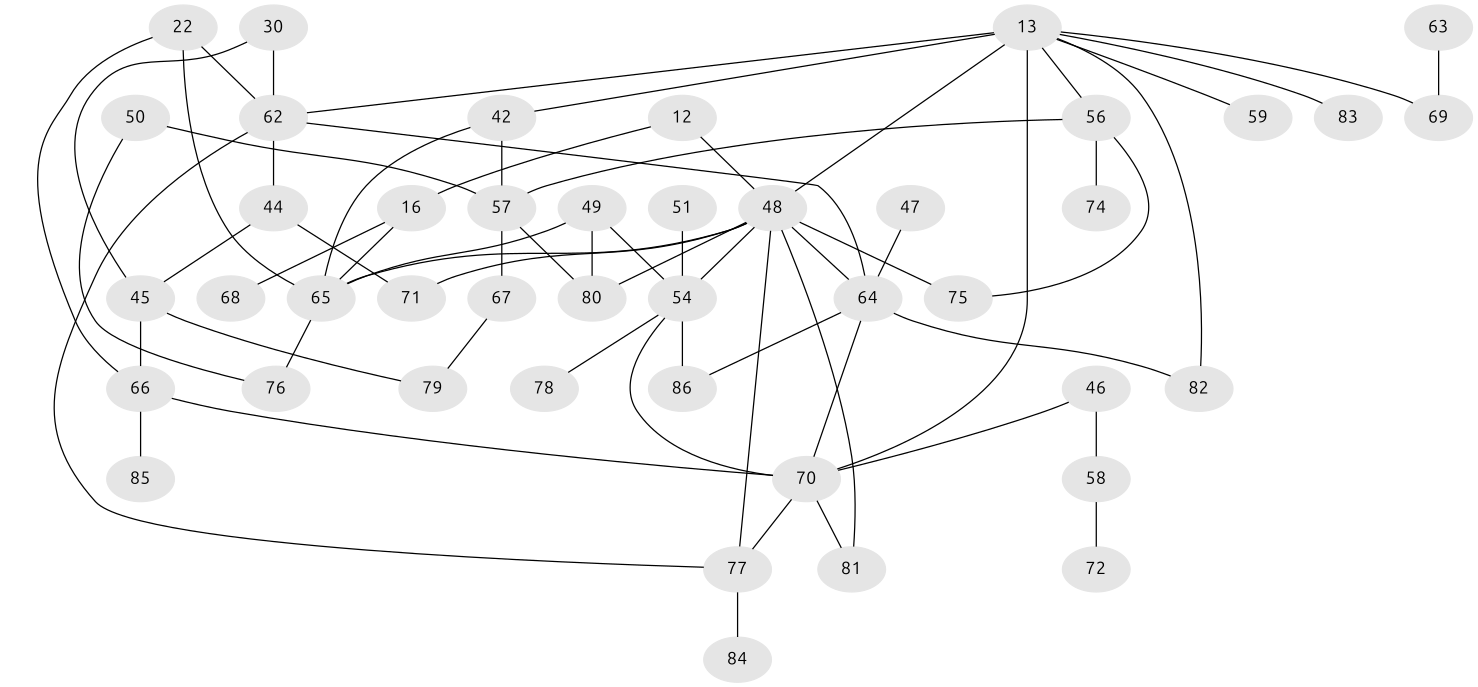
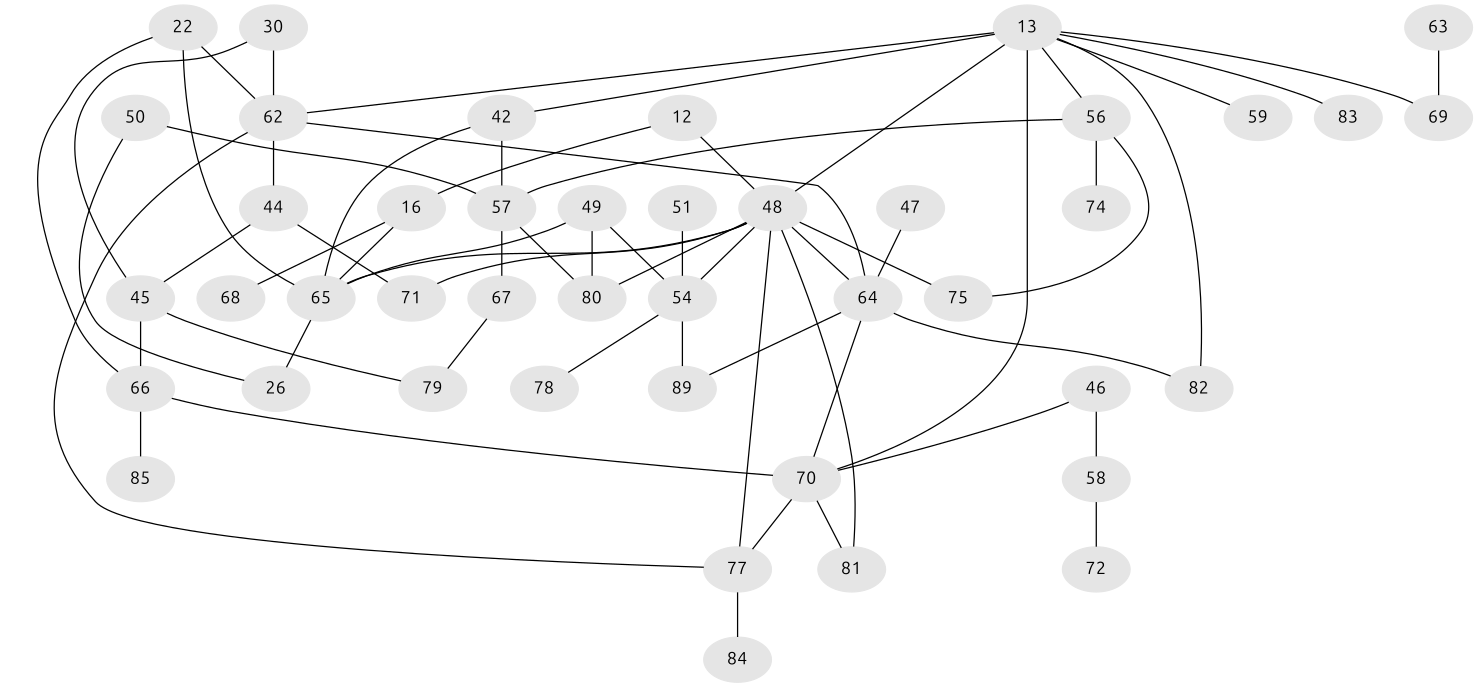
(276, 389) -> (276, 389)
(682, 389) -> (682, 389)
(654, 430) -> none
